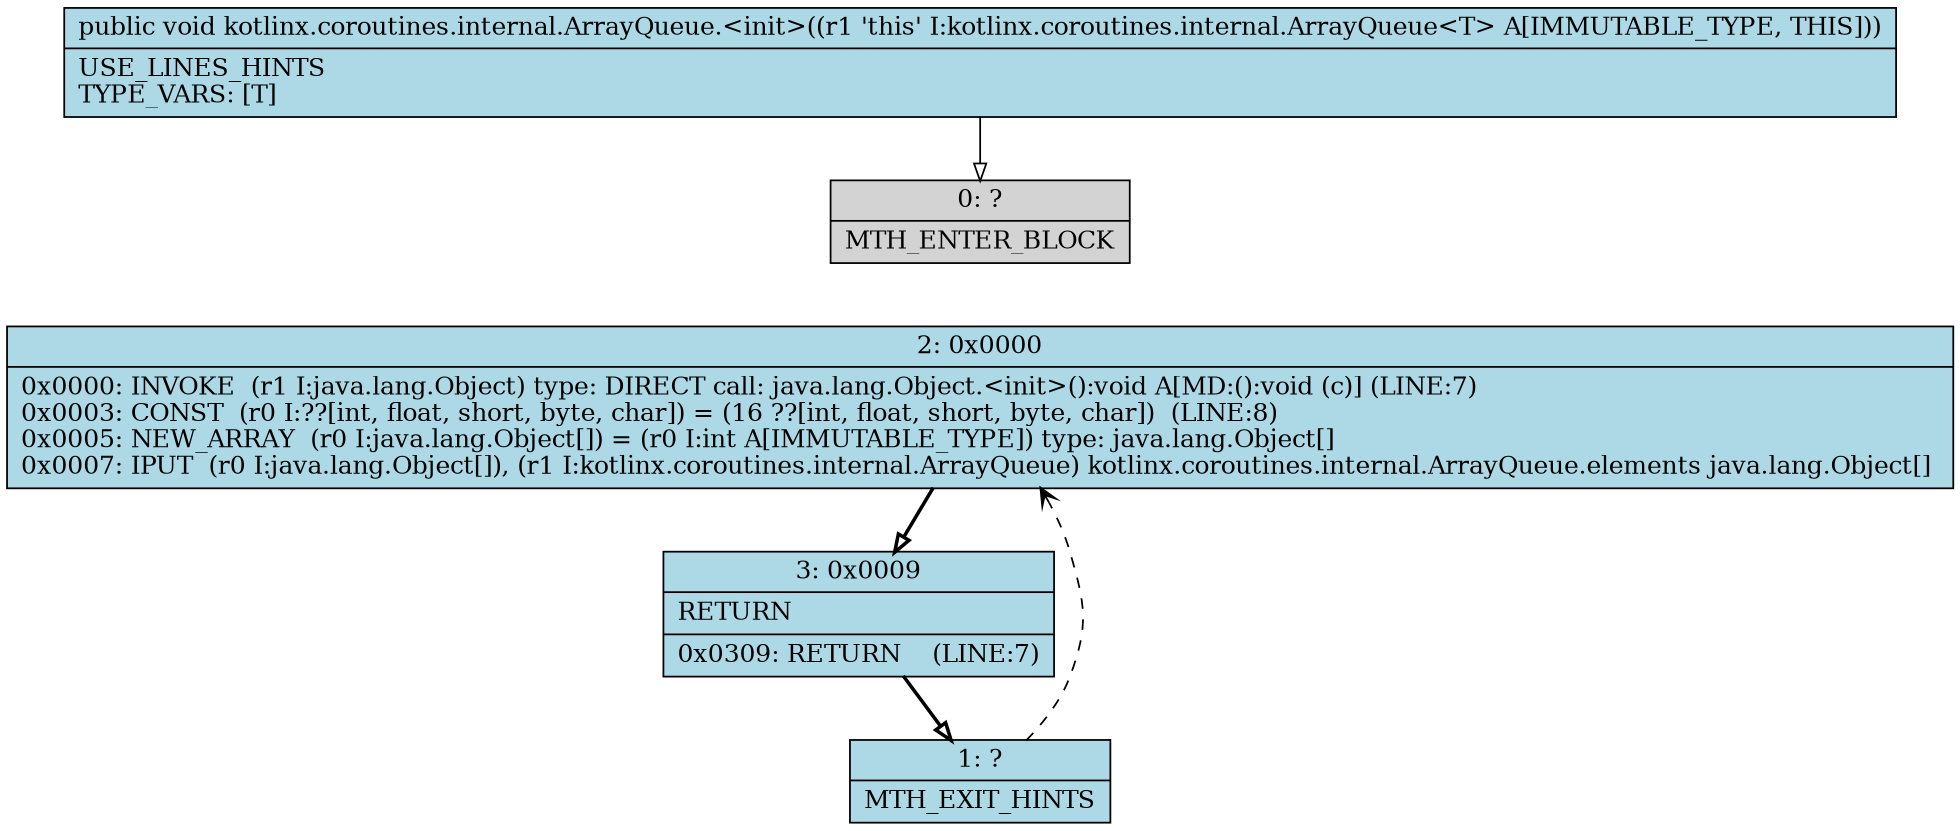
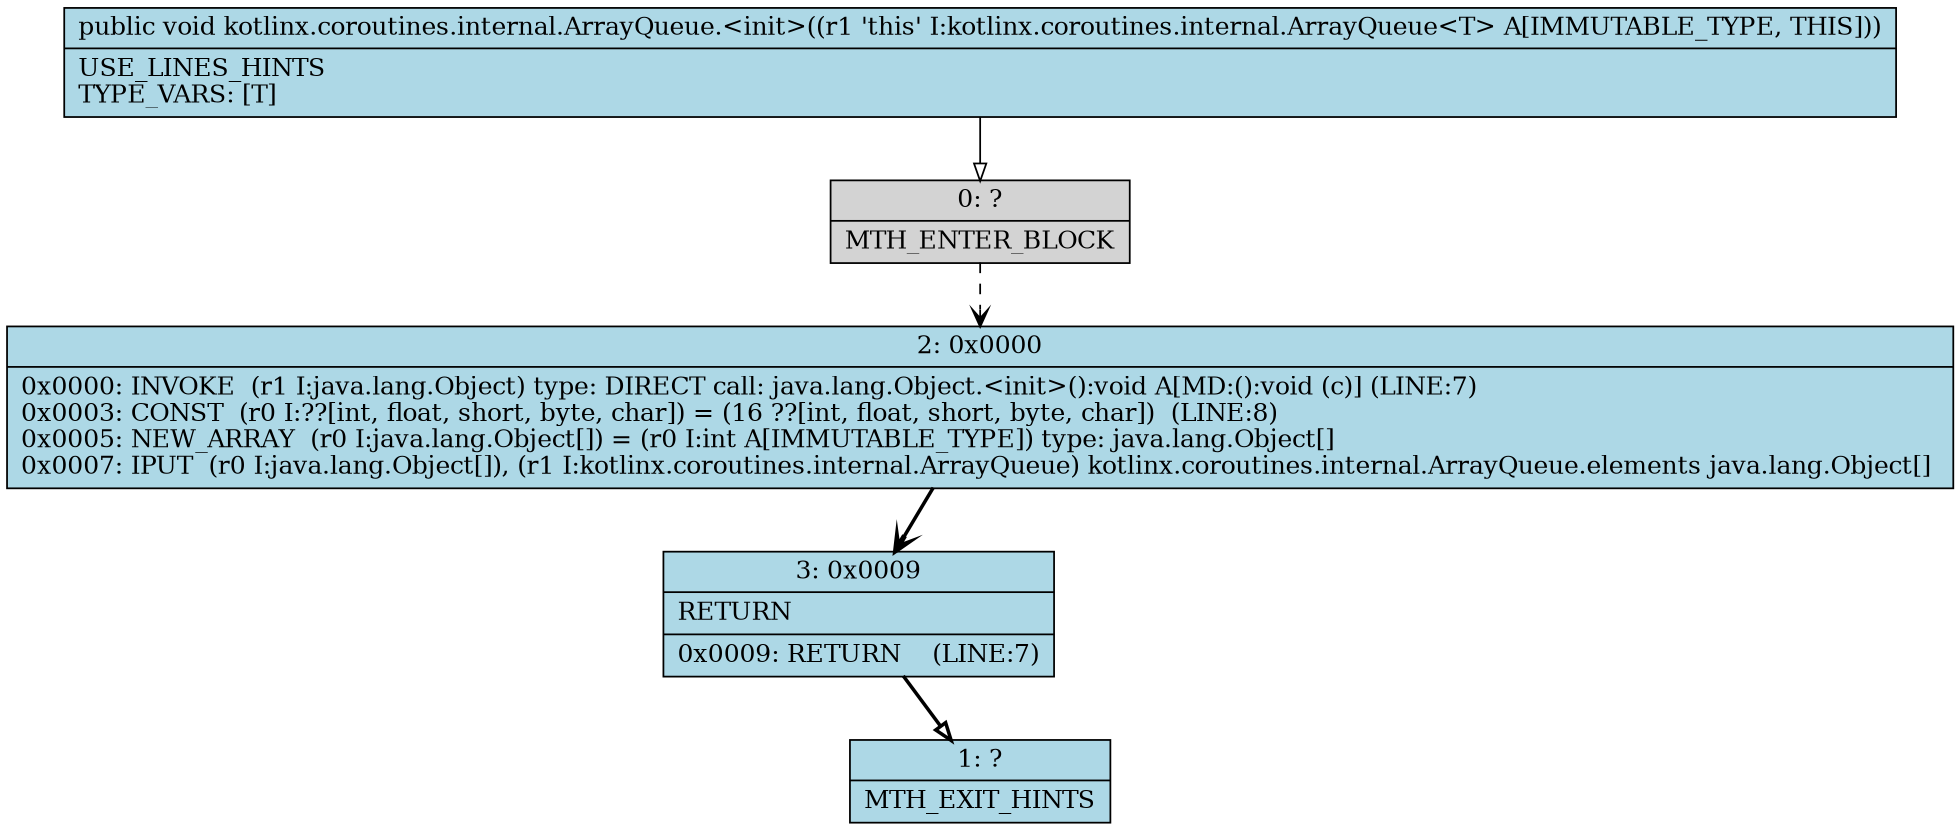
(918, 512) -> (918, 512)
(1083, 627) -> (980, 286)
(859, 655) -> (859, 655)
